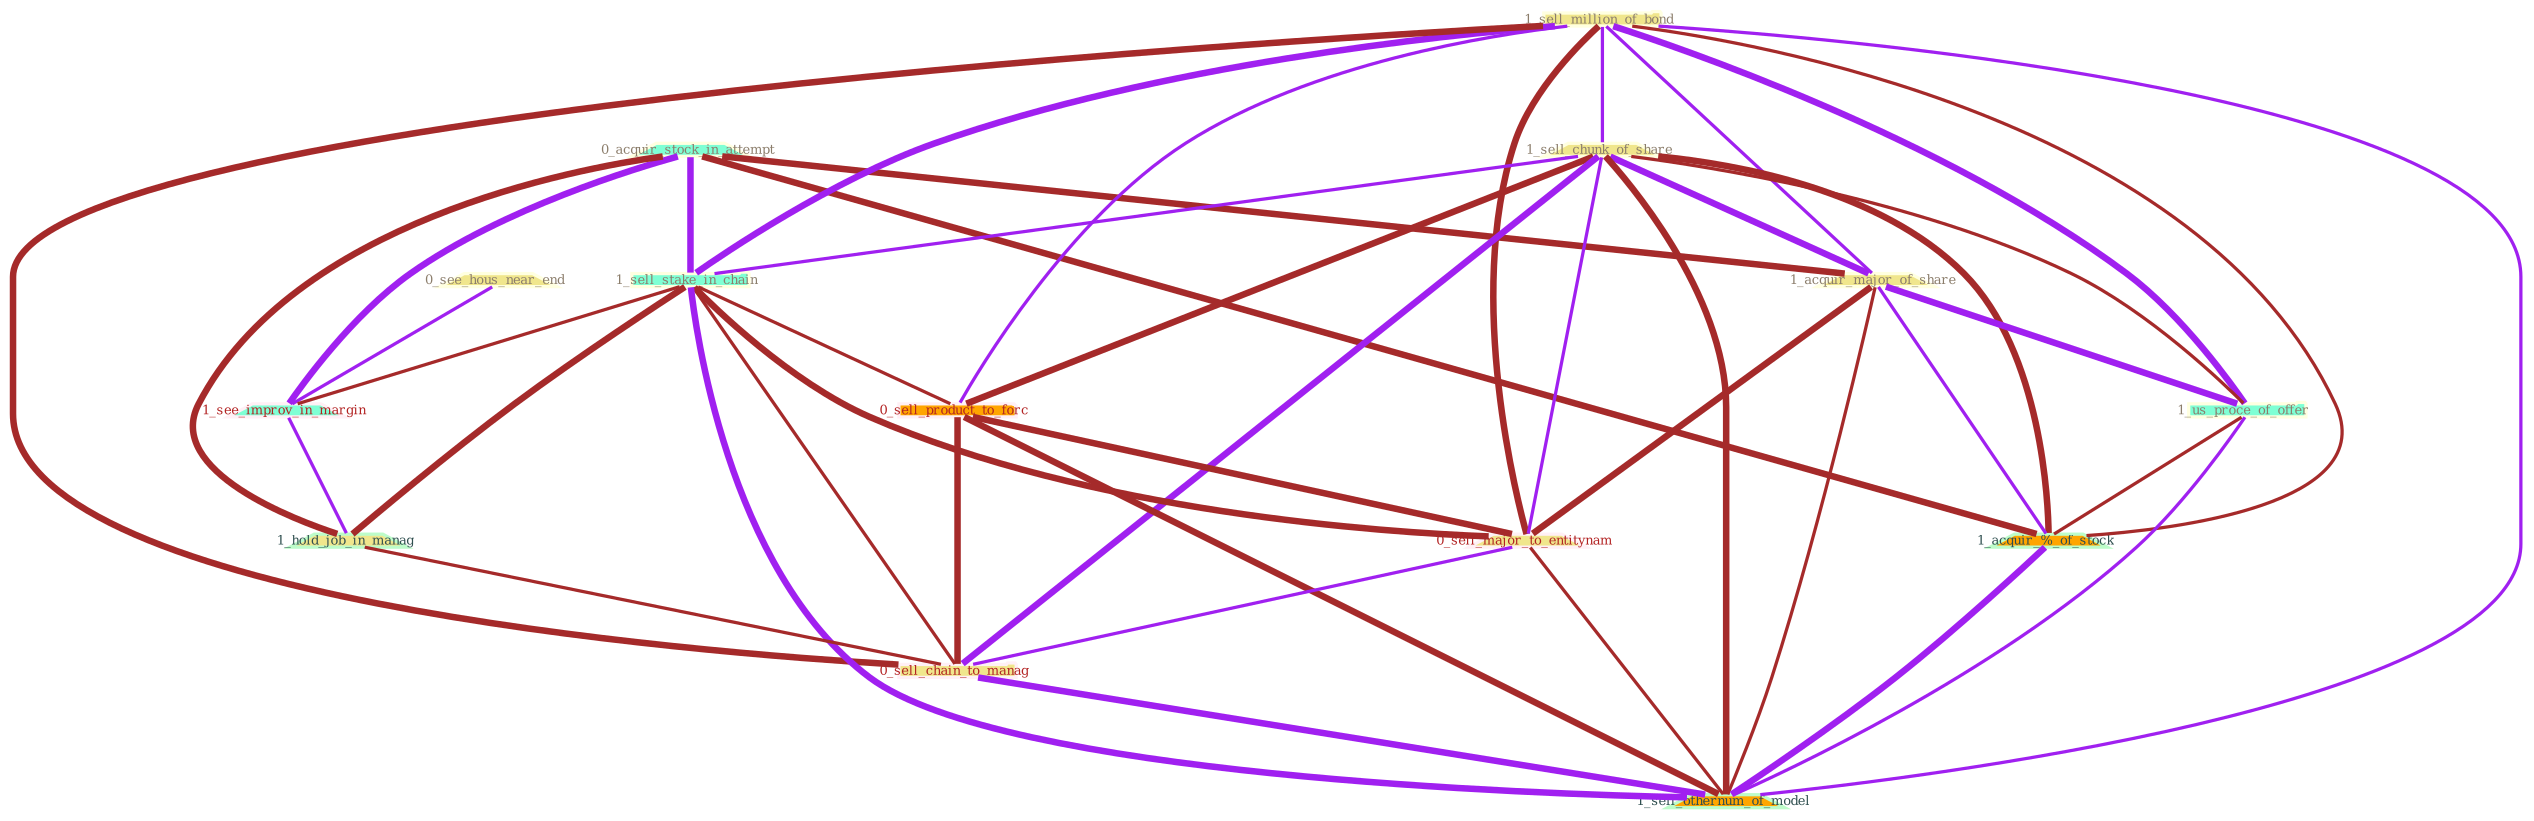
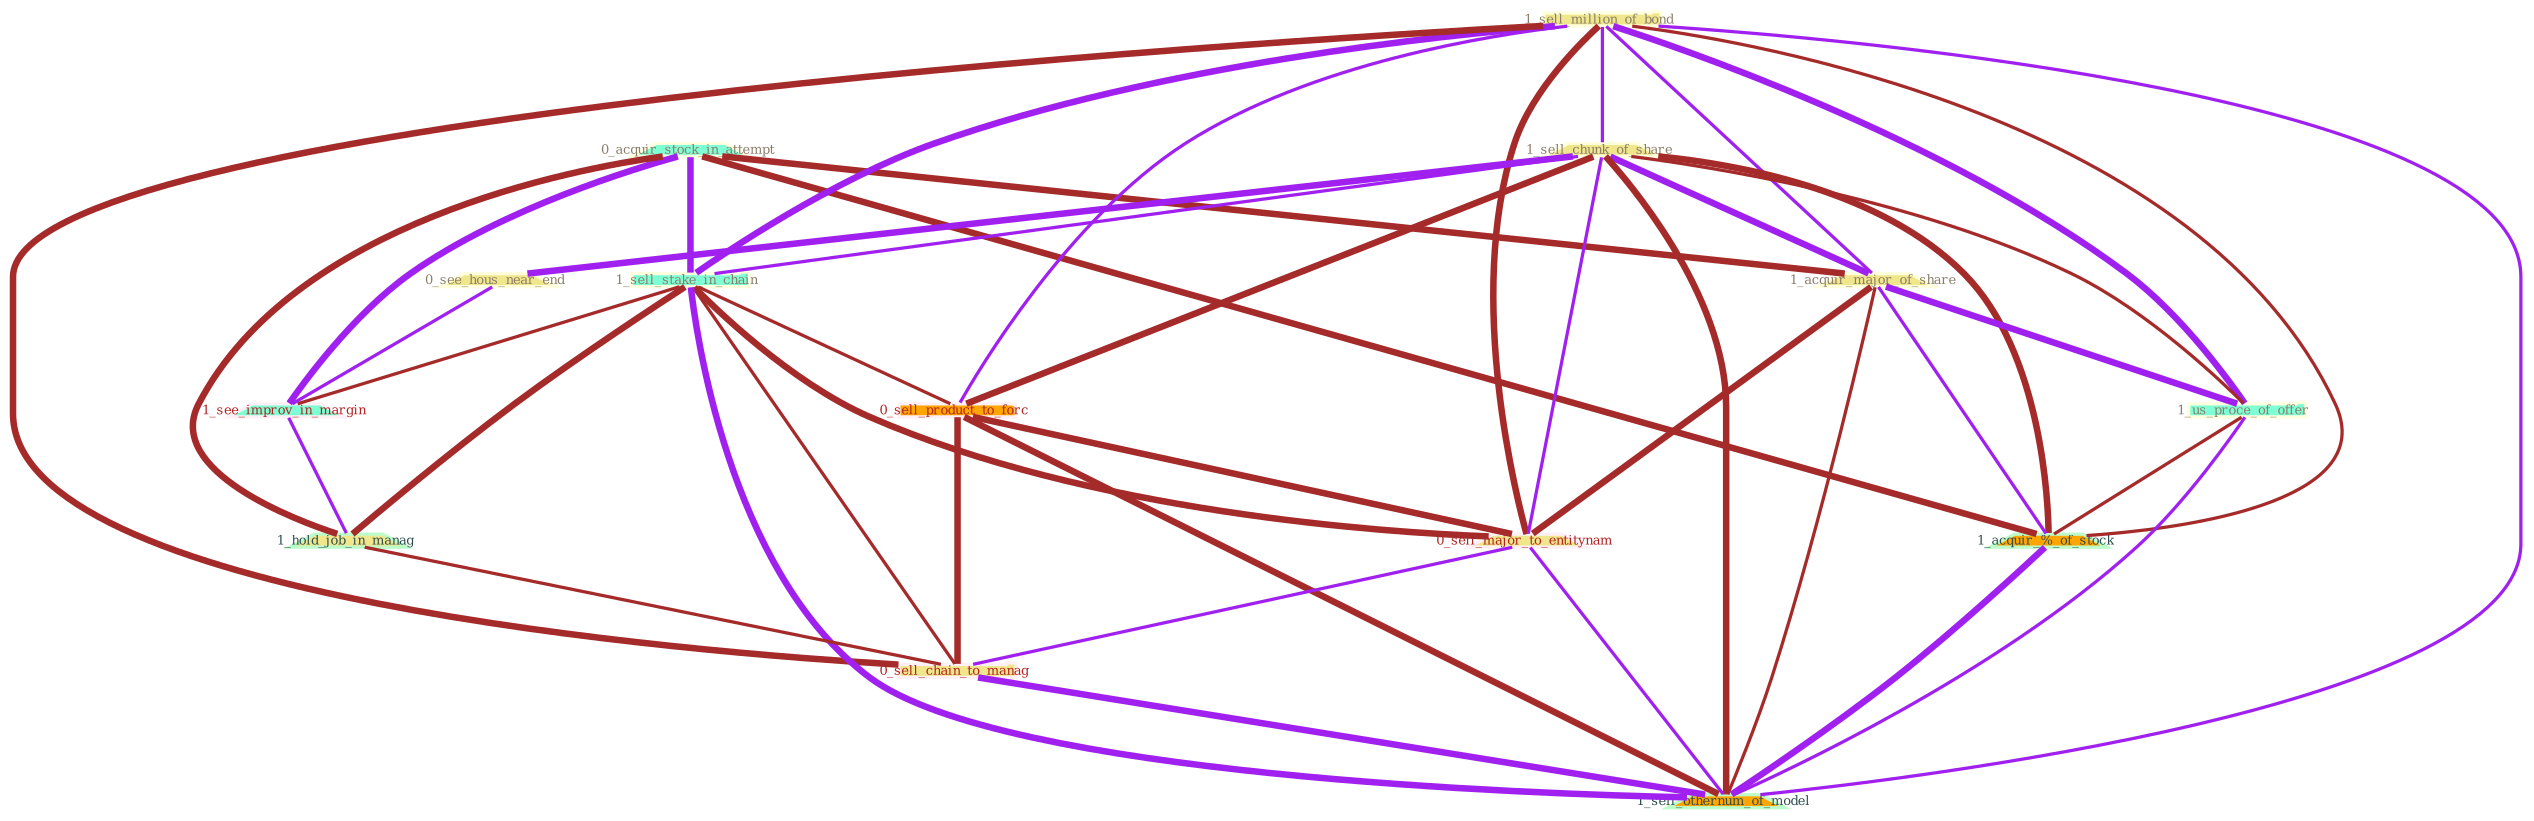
(1280, 410) -> (1050, 215)
(1627, 671) -> (1627, 671)
